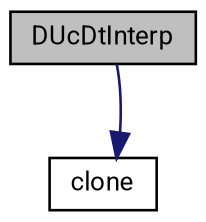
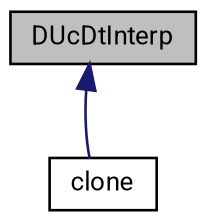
(120, 98) -> (86, 124)
